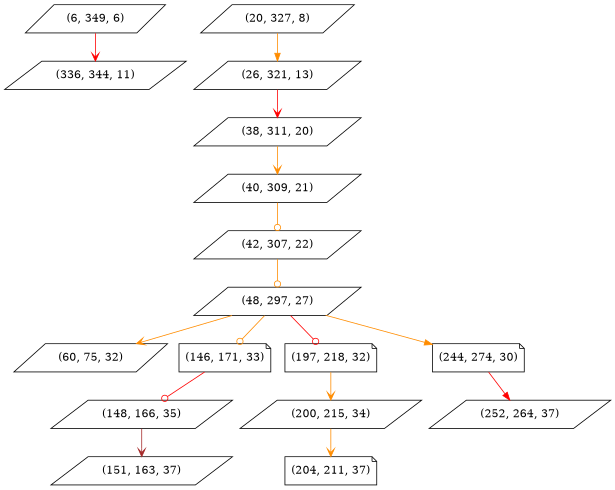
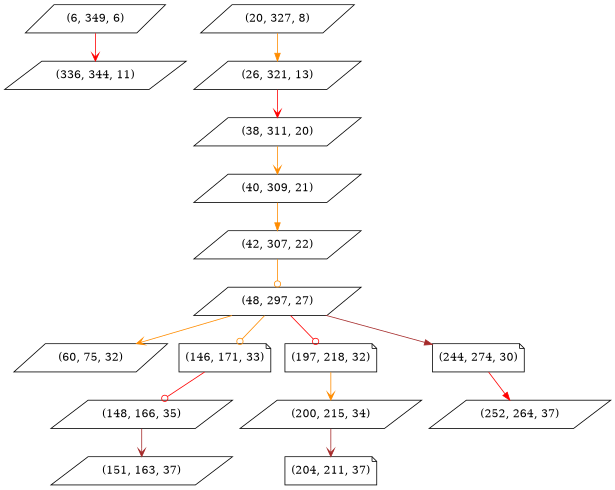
(277, 214) -> (277, 214)
(375, 329) -> (375, 329)
(331, 439) -> (331, 439)
